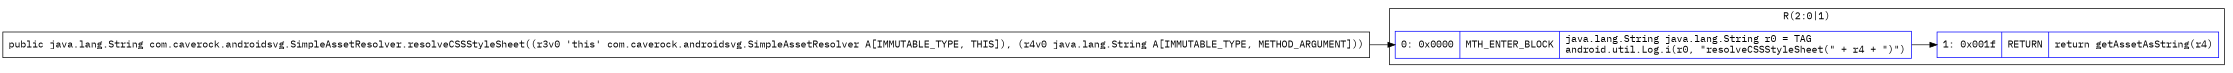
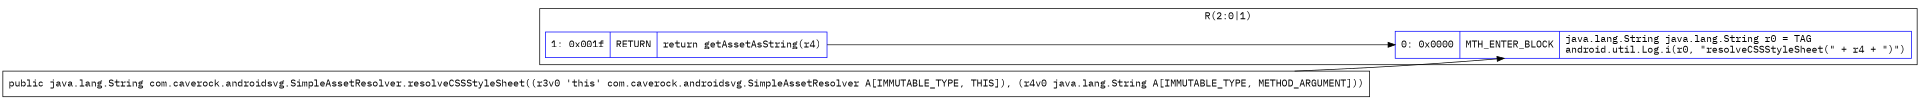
(1921, 45) -> (1108, 45)
